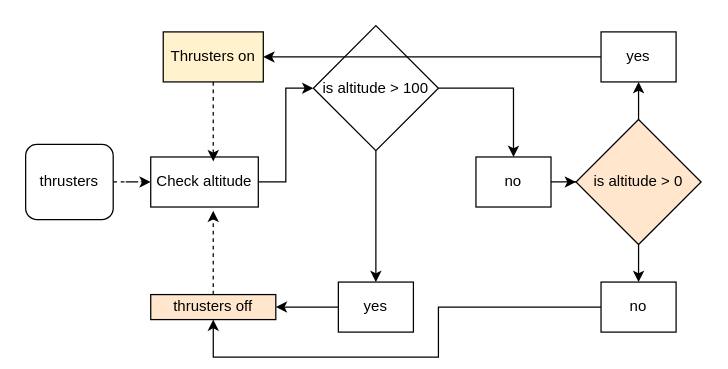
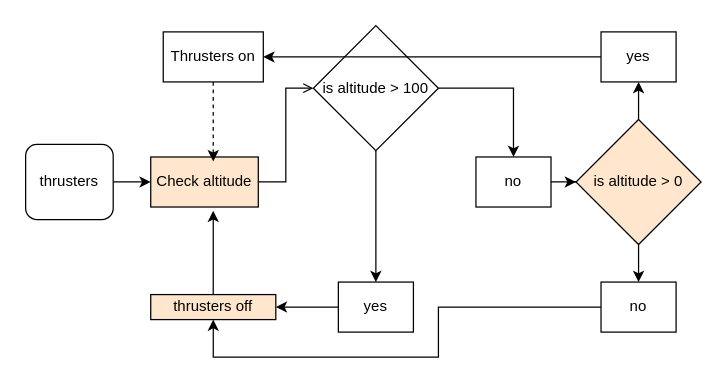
(213, 57) -> (213, 57)
(303, 88) -> (305, 88)
(121, 182) -> (121, 182)
(204, 182) -> (204, 182)
(213, 256) -> (213, 256)
